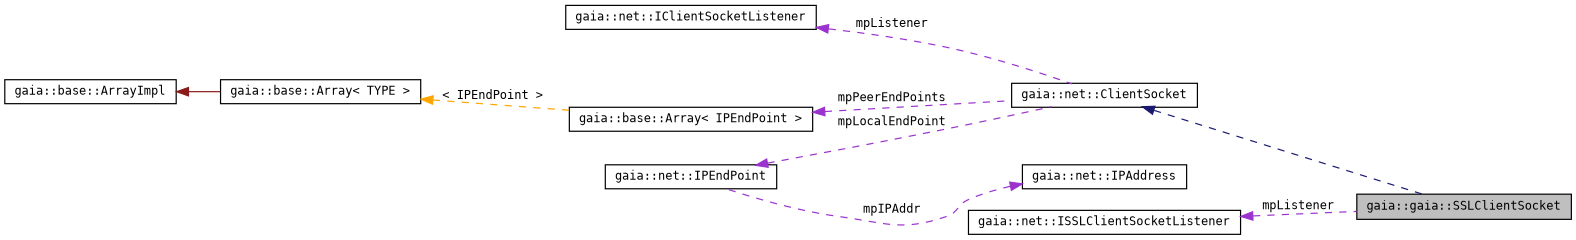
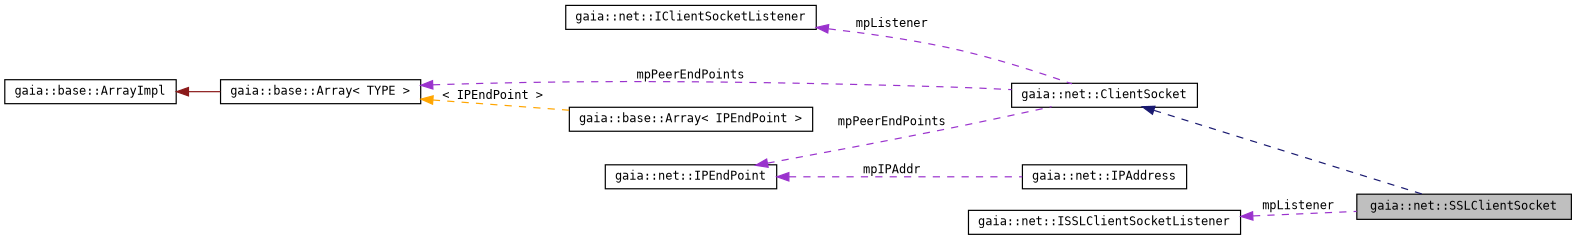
(918, 106) -> (722, 82)
(892, 122) -> (892, 122)
(1464, 207) -> (1464, 207)
(870, 222) -> (906, 177)
